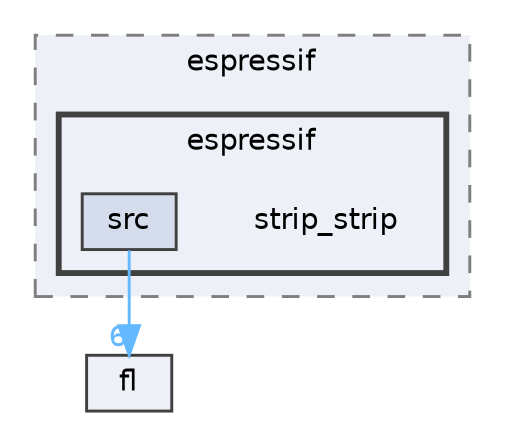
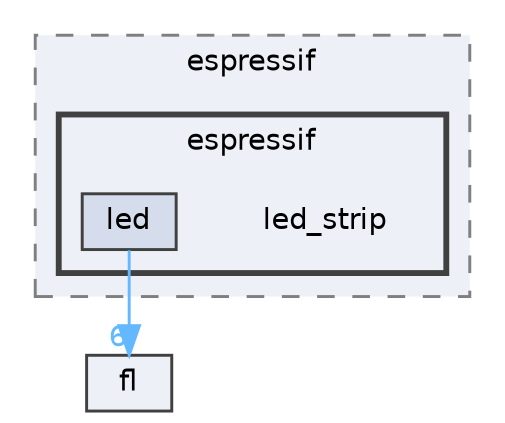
(129, 222) -> (129, 222)
(326, 222) -> (326, 222)
